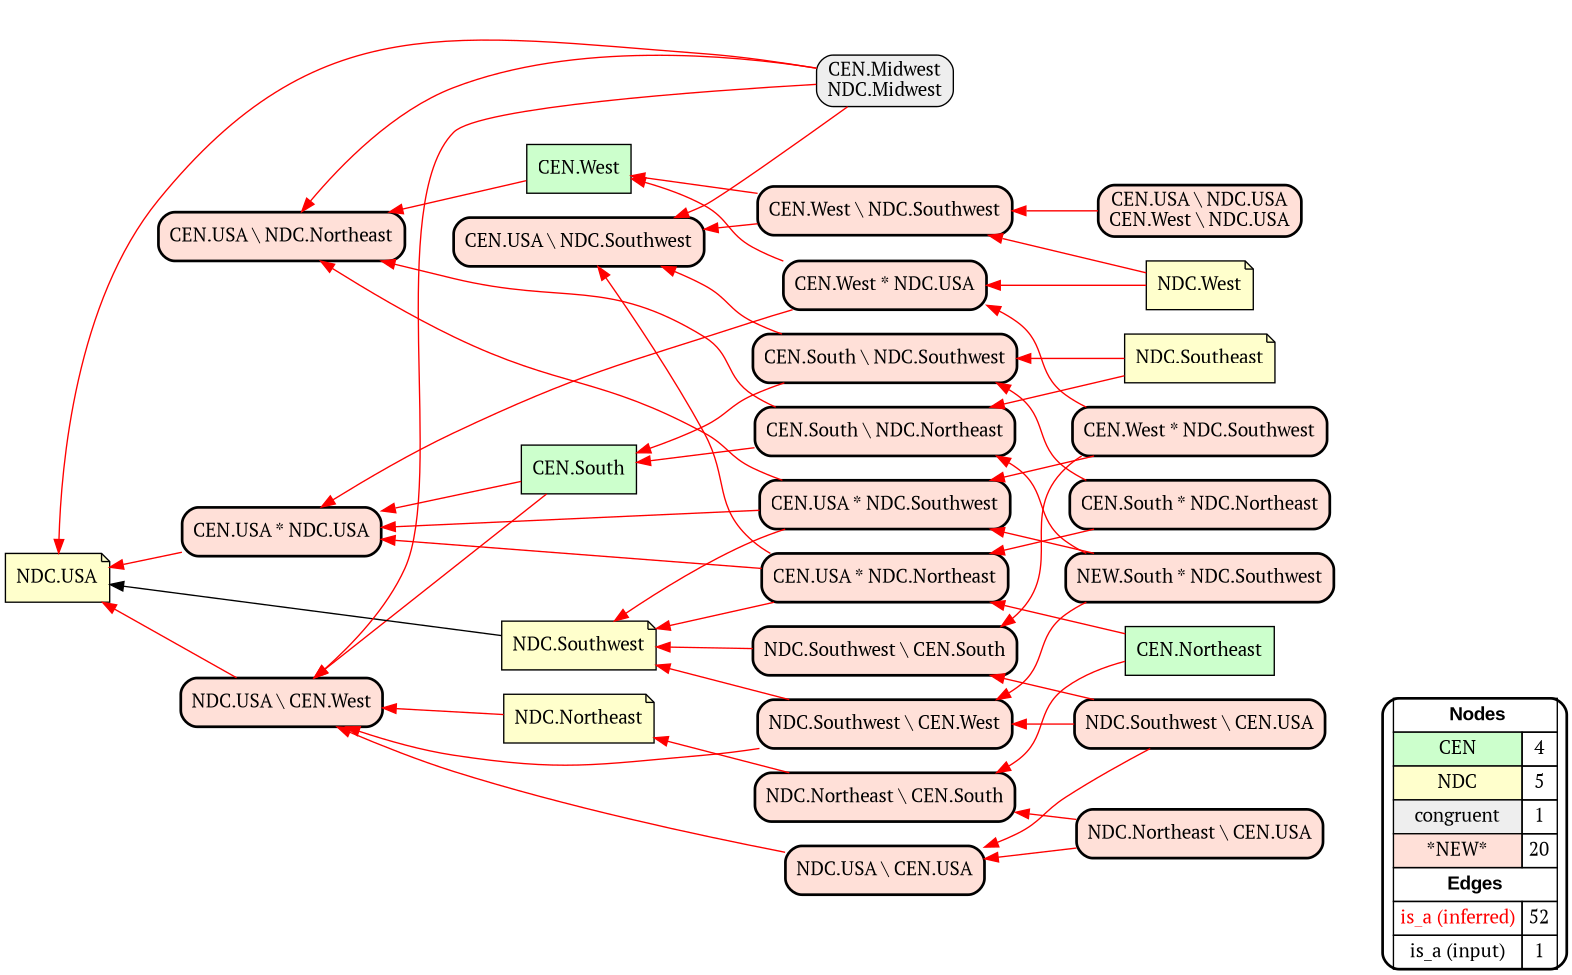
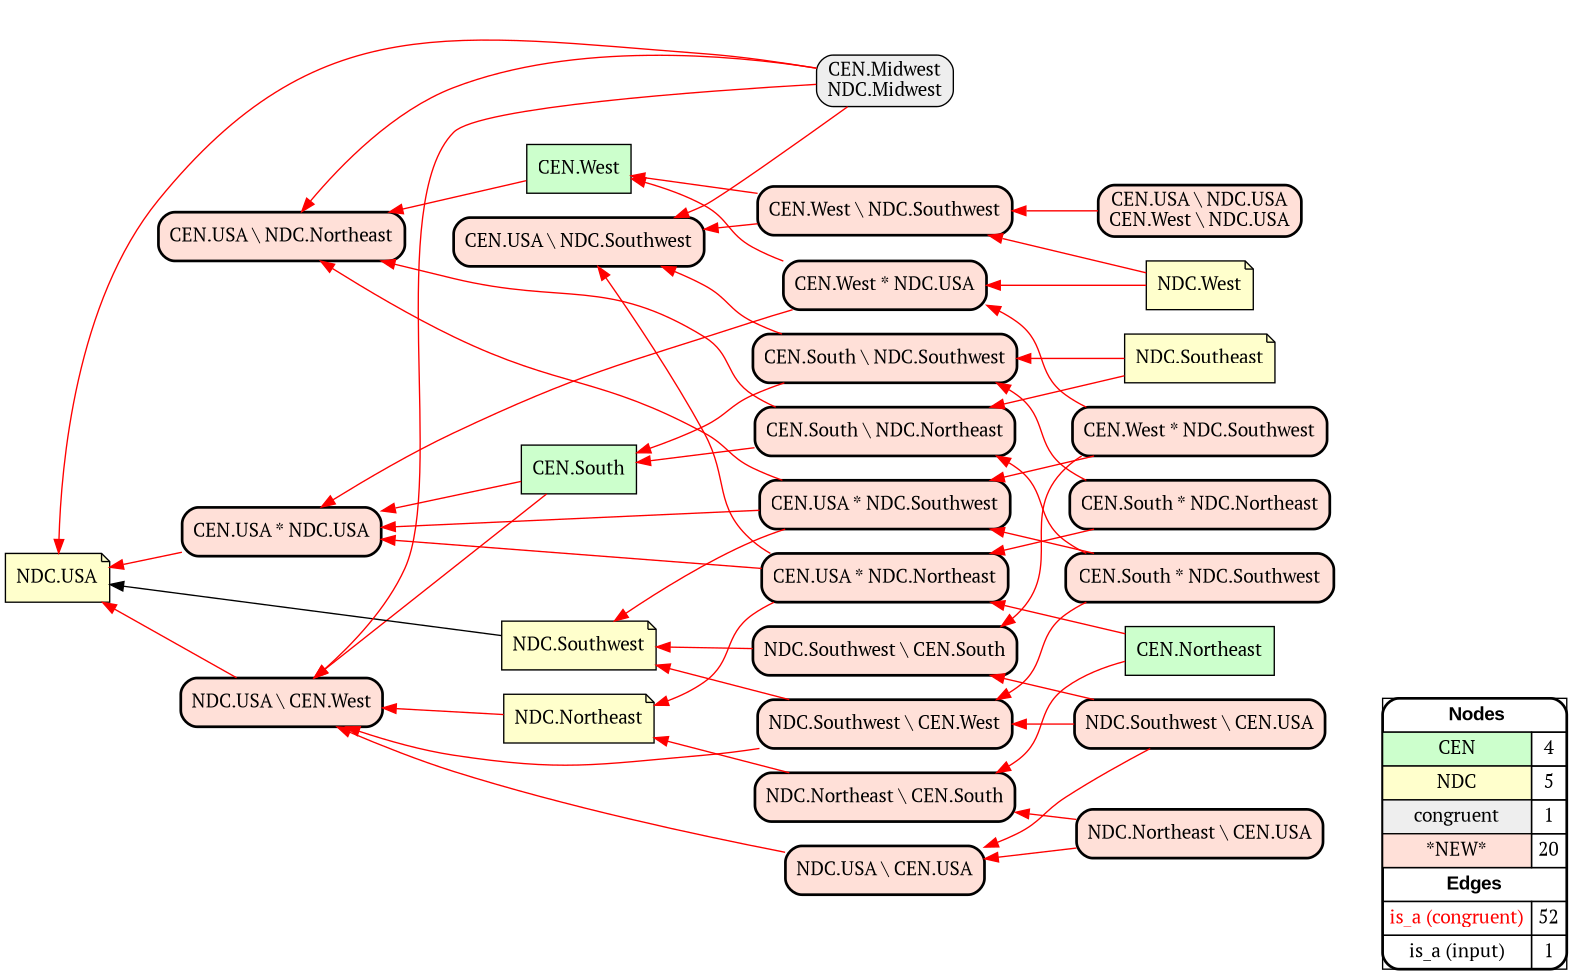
(1200, 578) -> (1200, 578)
(722, 614) -> (724, 659)
(1458, 918) -> (1457, 918)
